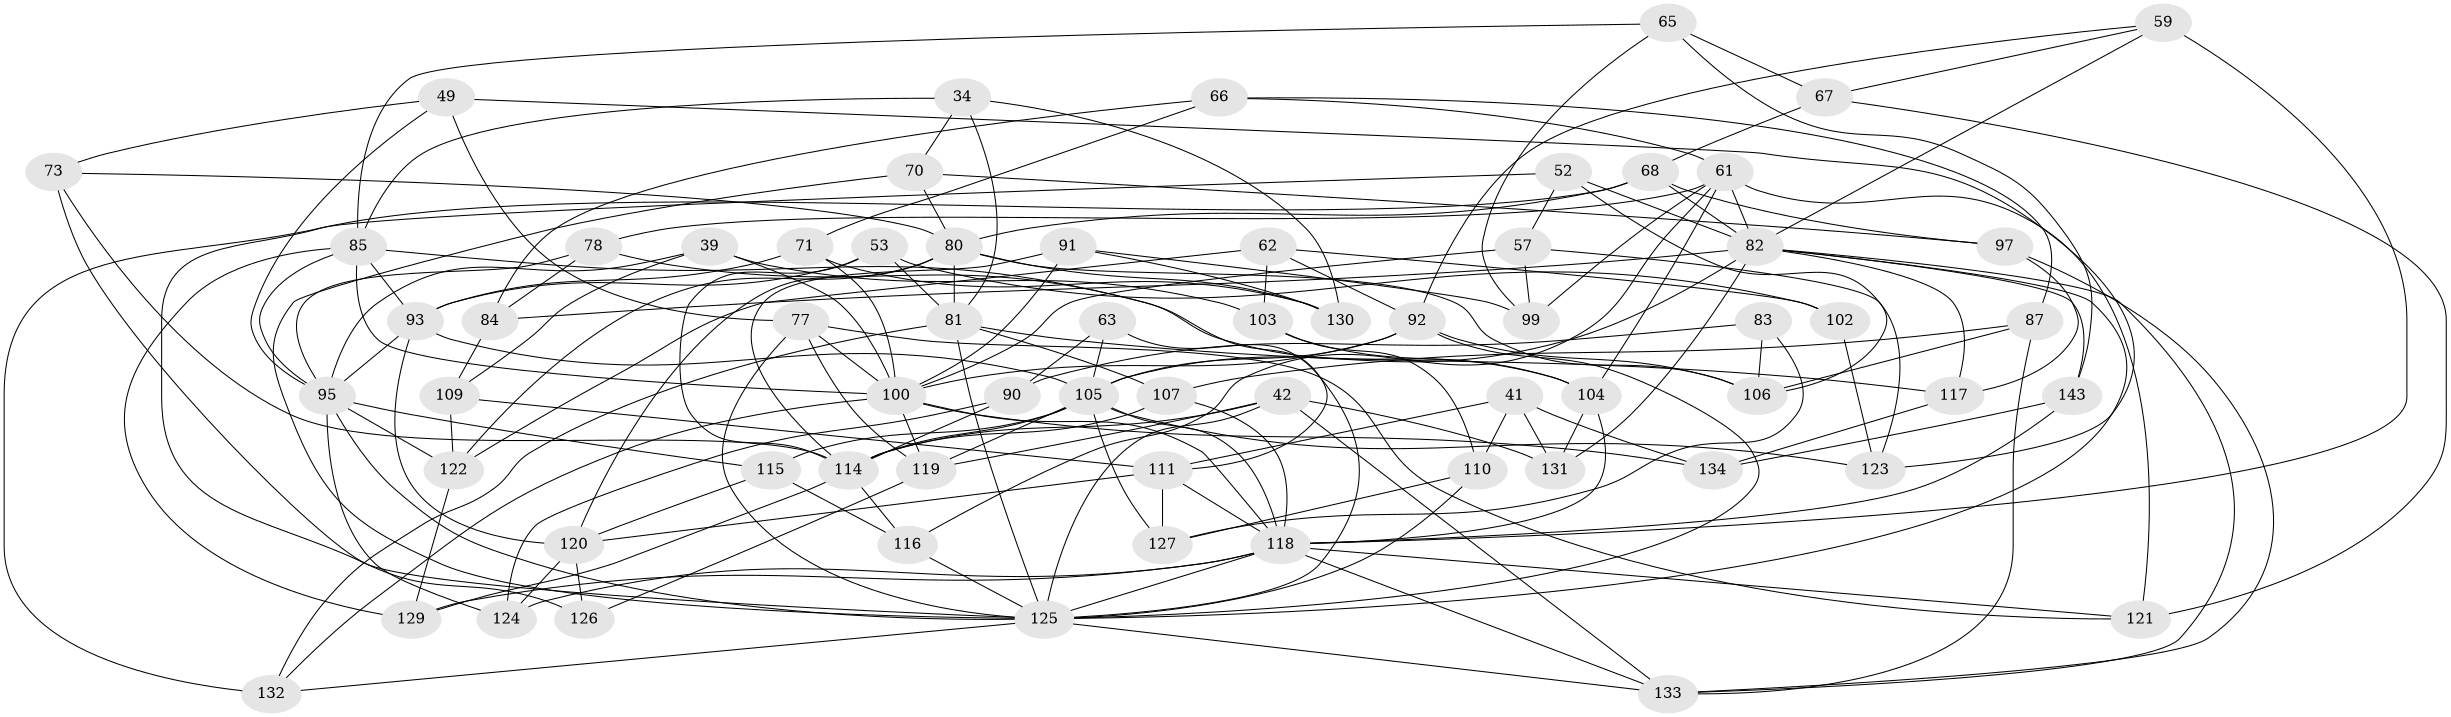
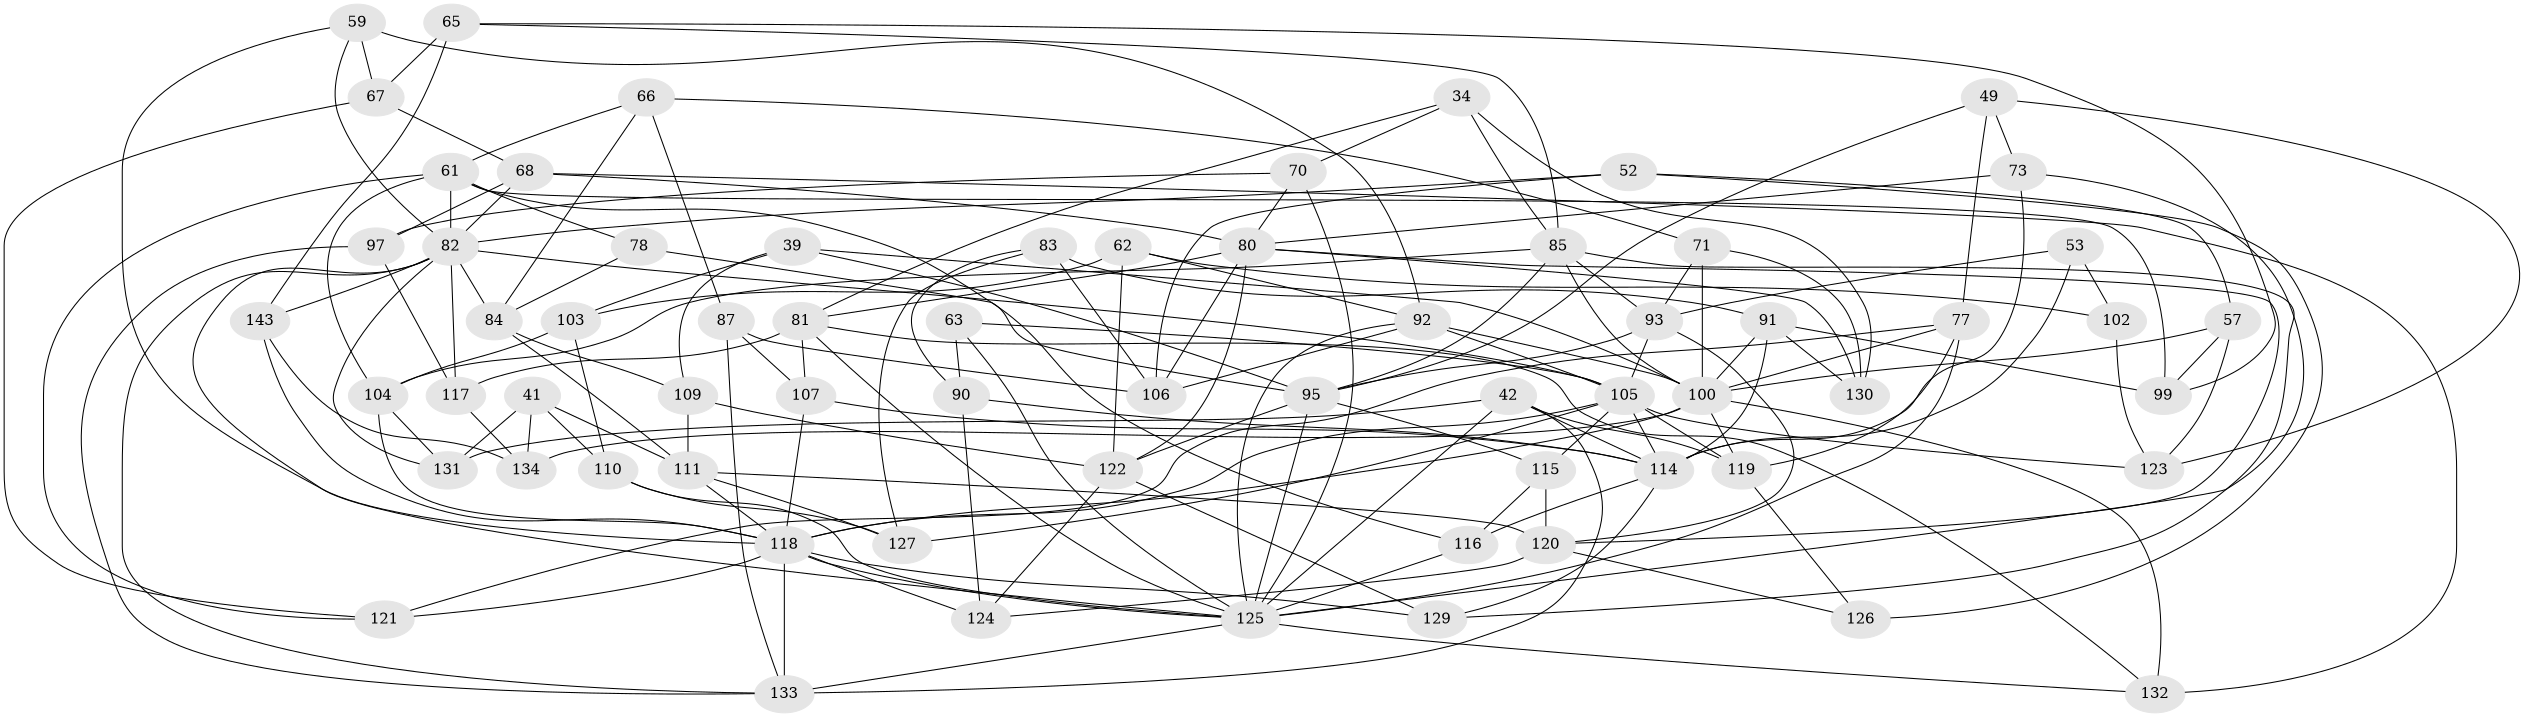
(917, 284) -> none
(1071, 286) -> (600, 400)
none -> (1439, 292)
(361, 547) -> (1047, 545)
